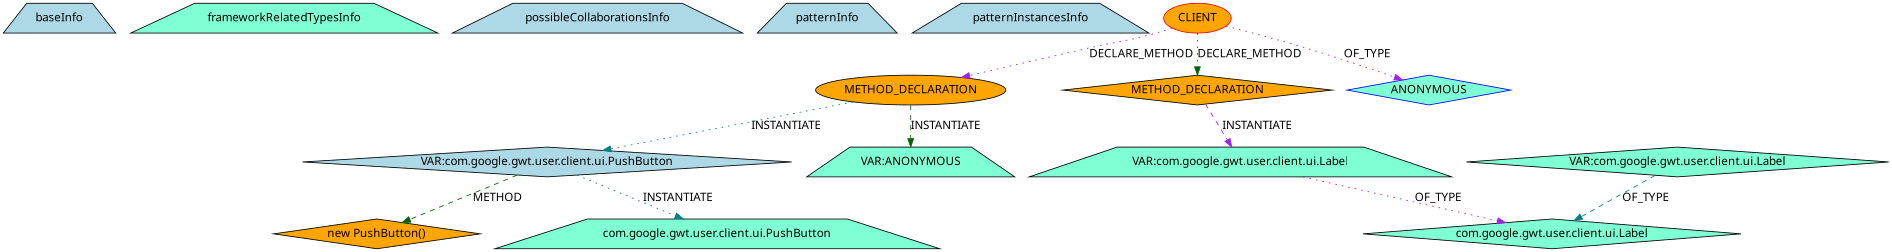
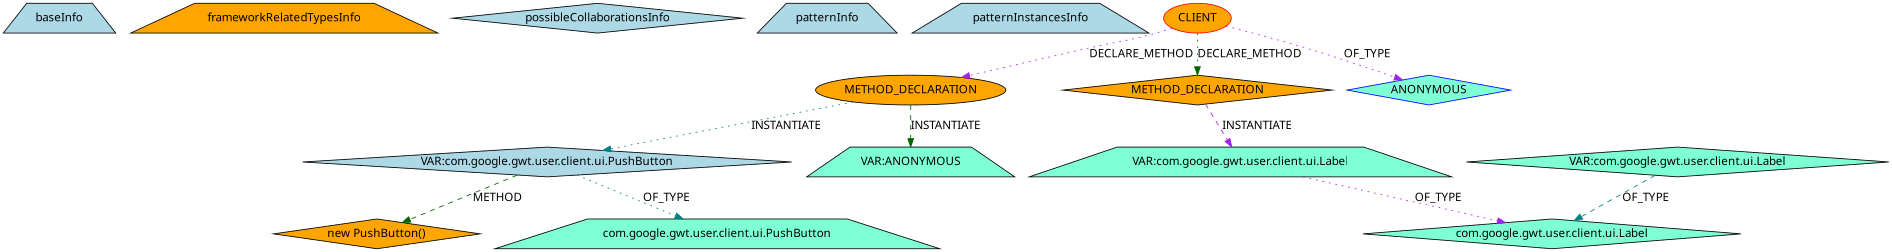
(284, 18) -> (284, 18)
(597, 18) -> (597, 18)
(678, 198) -> (666, 198)
